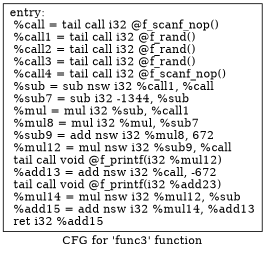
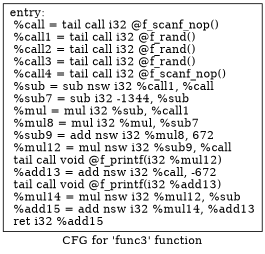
(116, 185) -> (116, 185)
